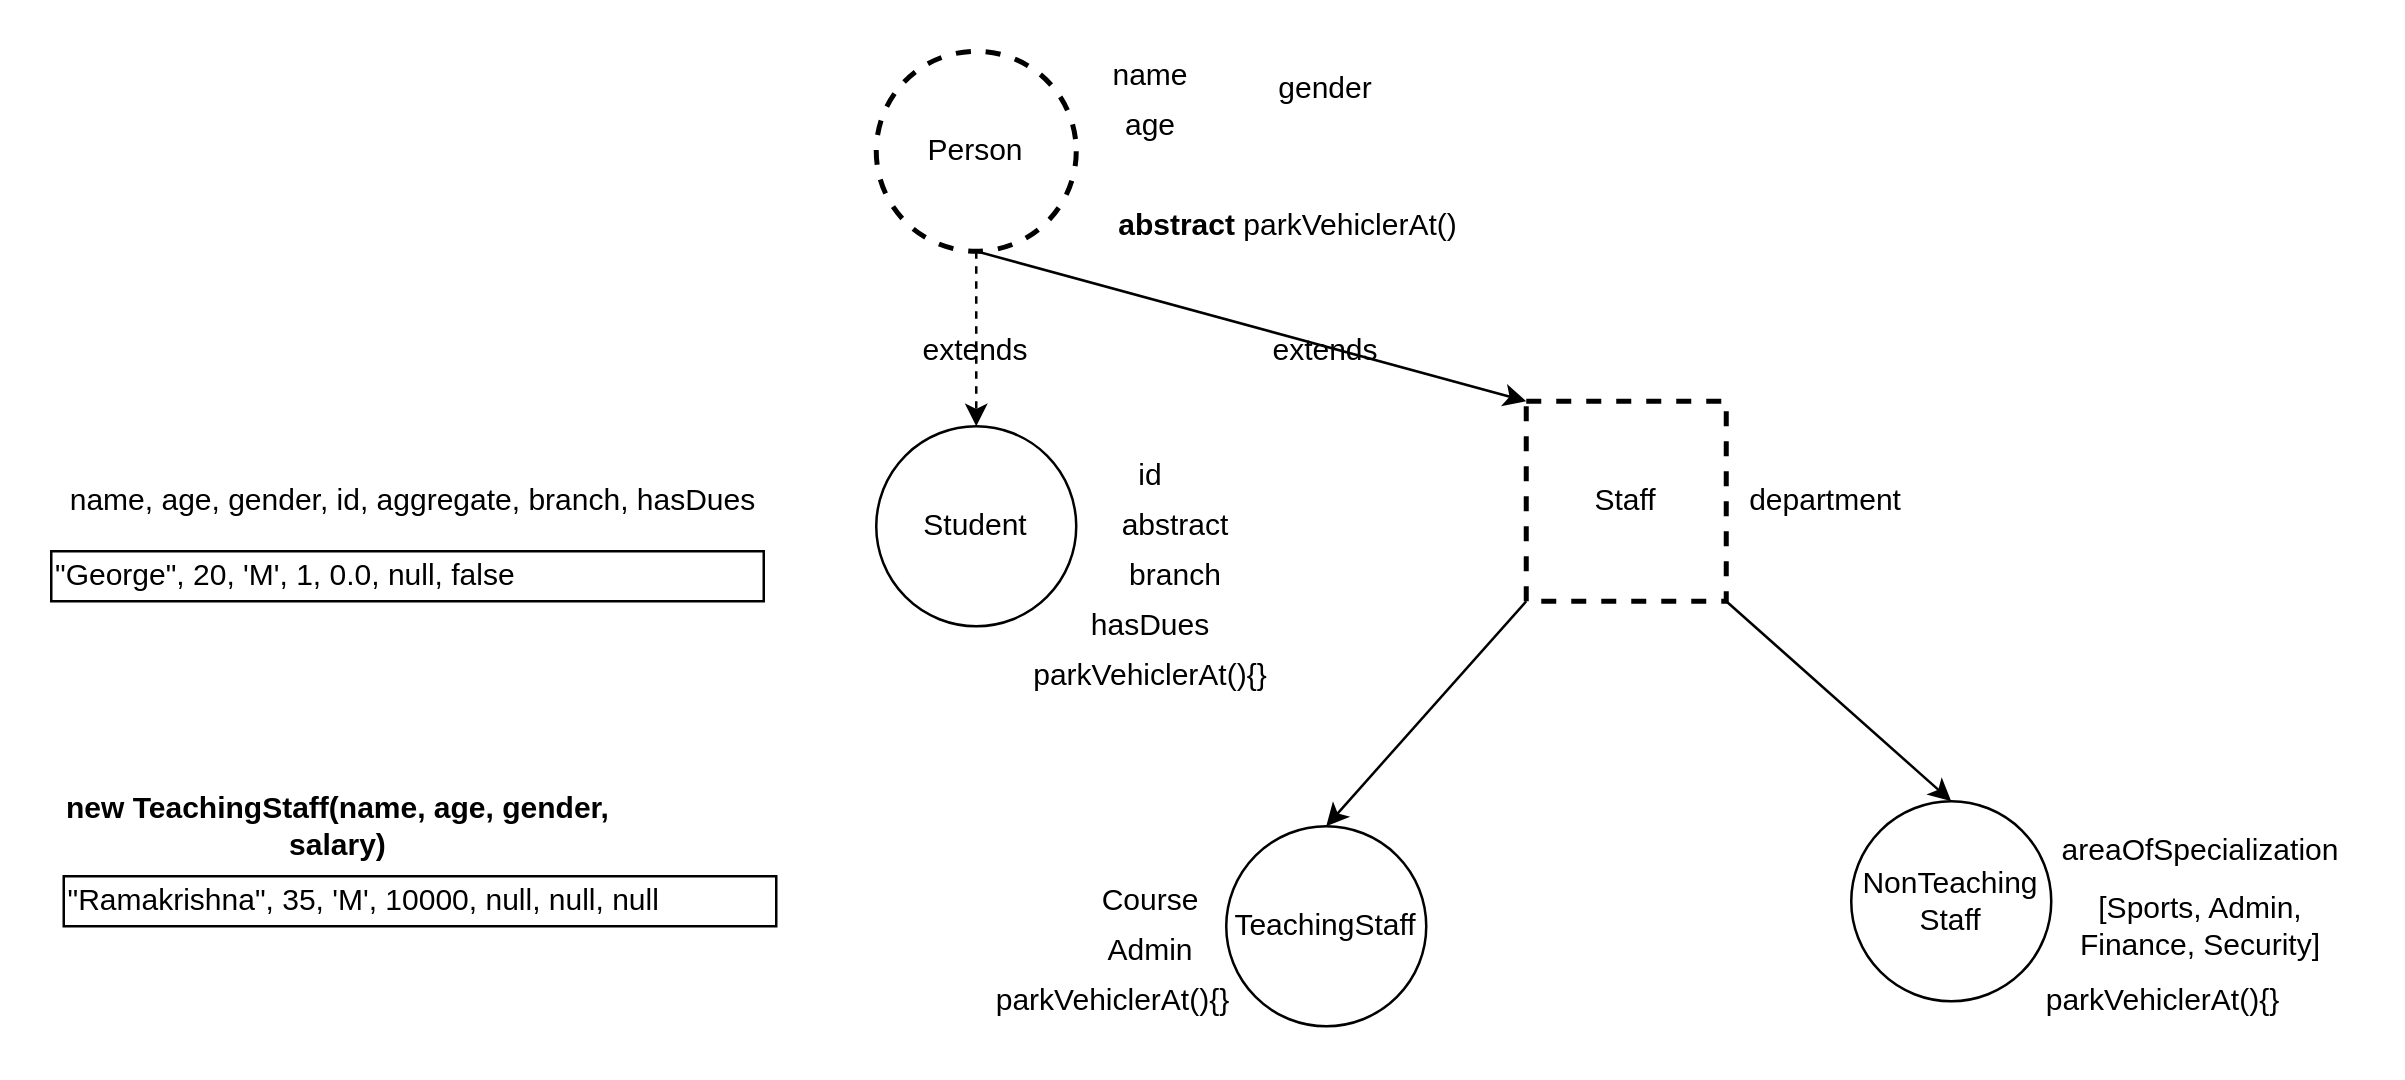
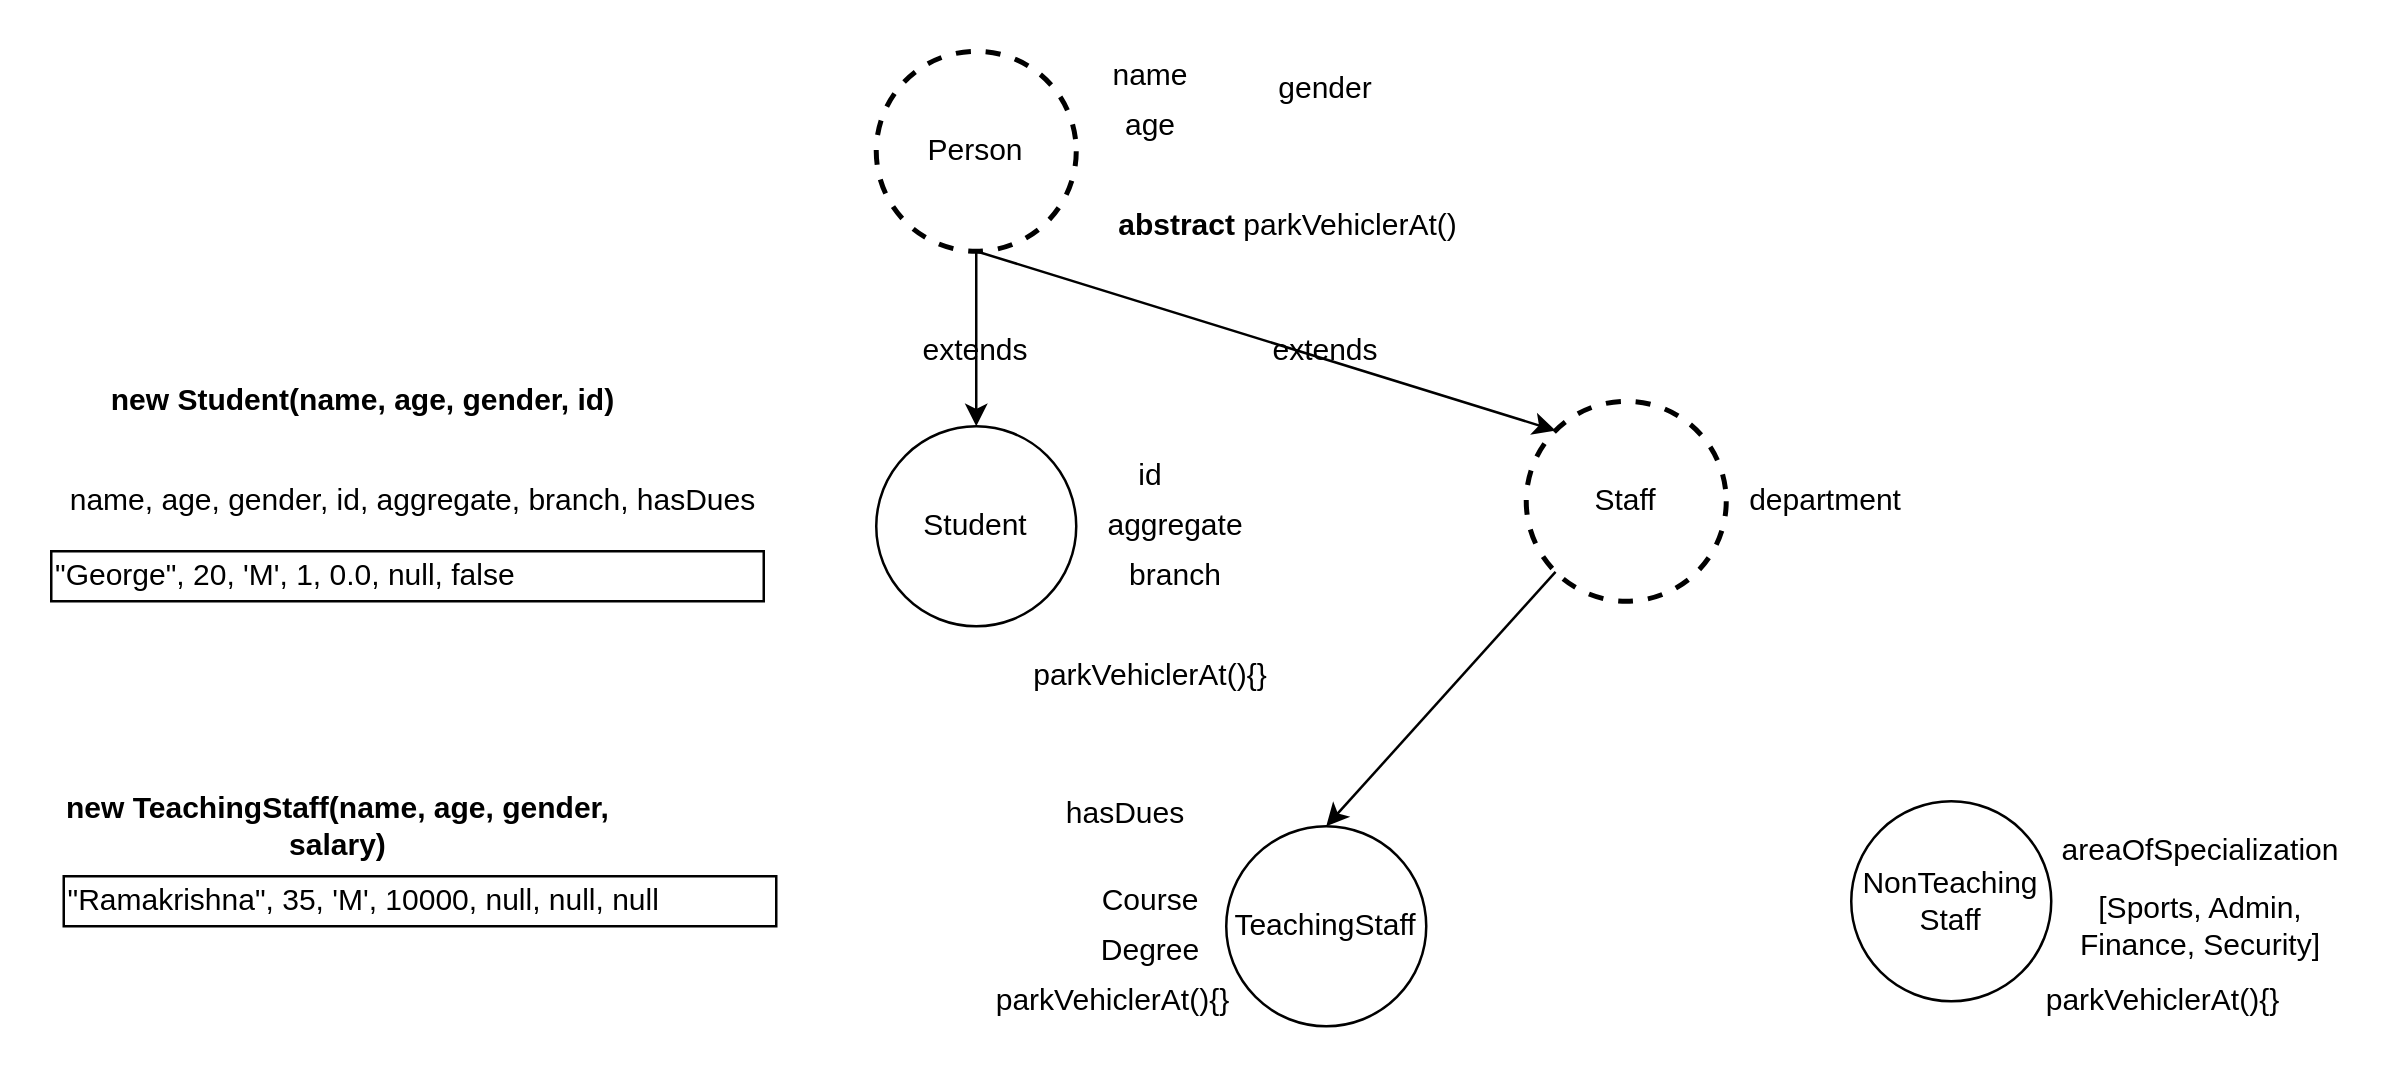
(976, 297) -> (976, 297)
none -> (364, 401)
(1626, 501) -> (1626, 501)
(1176, 526) -> (1176, 526)
(1151, 626) -> (1126, 814)
(1832, 696) -> none
(1151, 951) -> (1151, 951)
